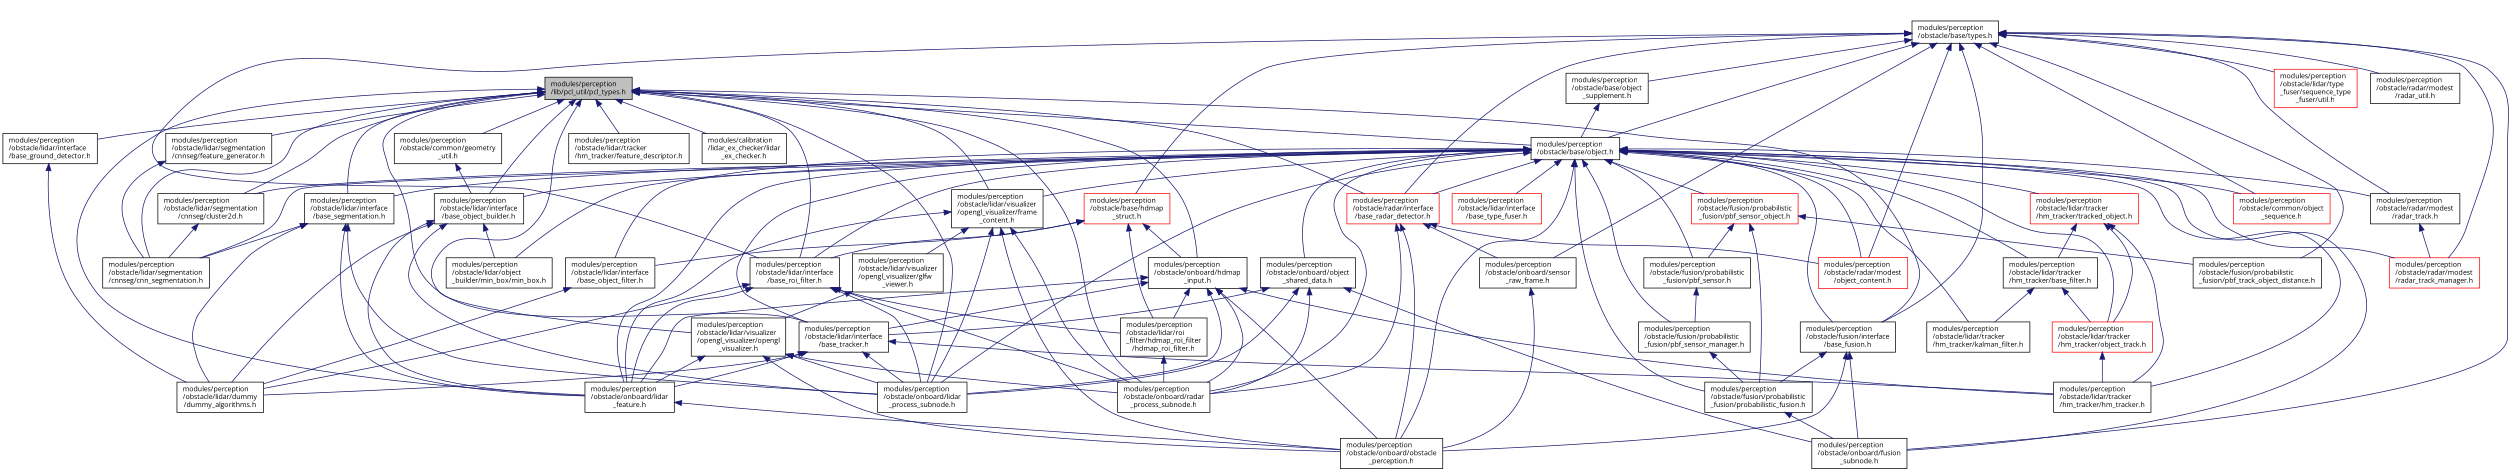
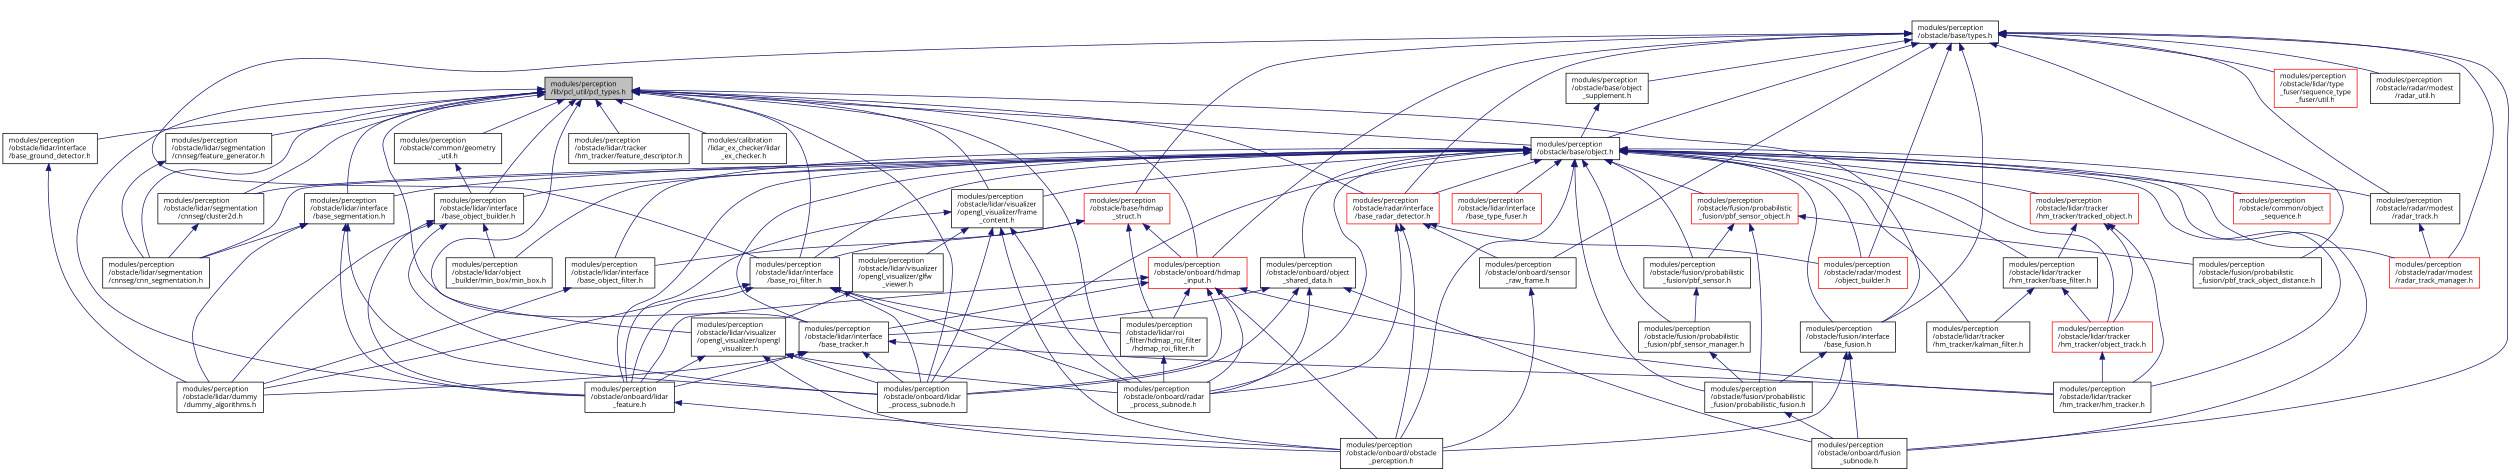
(2118, 120) -> (1529, 61)
(1198, 273) -> (1198, 273)
(1863, 273) -> (1863, 273)
